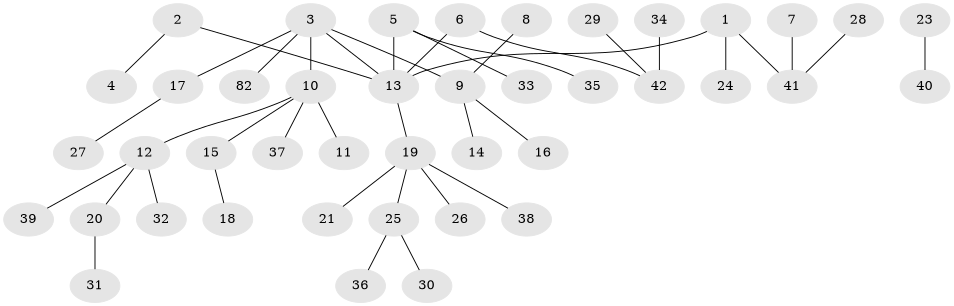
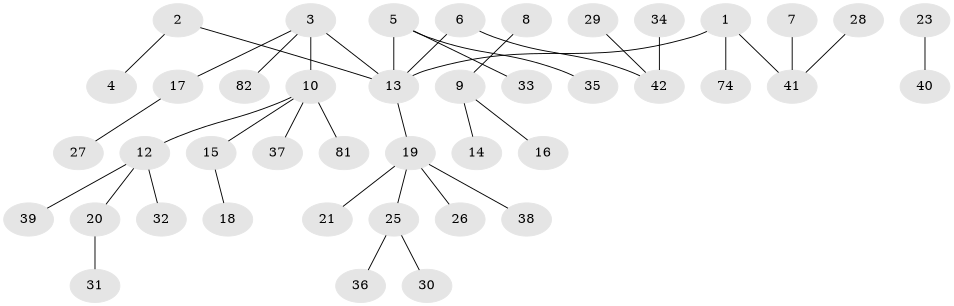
(386, 52) -> none
(726, 87) -> (726, 87)
(344, 153) -> (344, 153)
